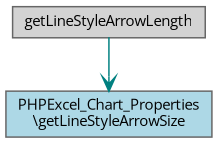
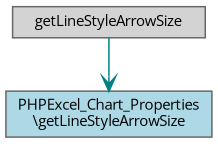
(109, 22) -> (109, 22)
